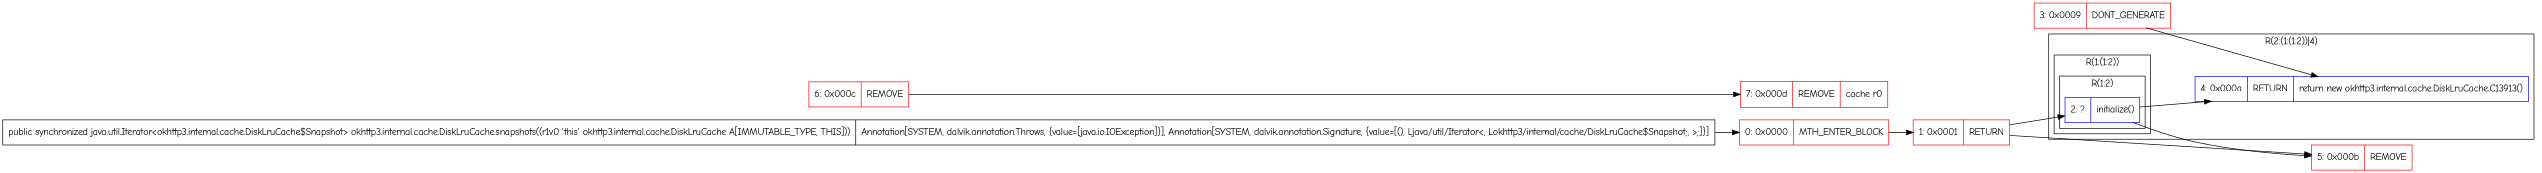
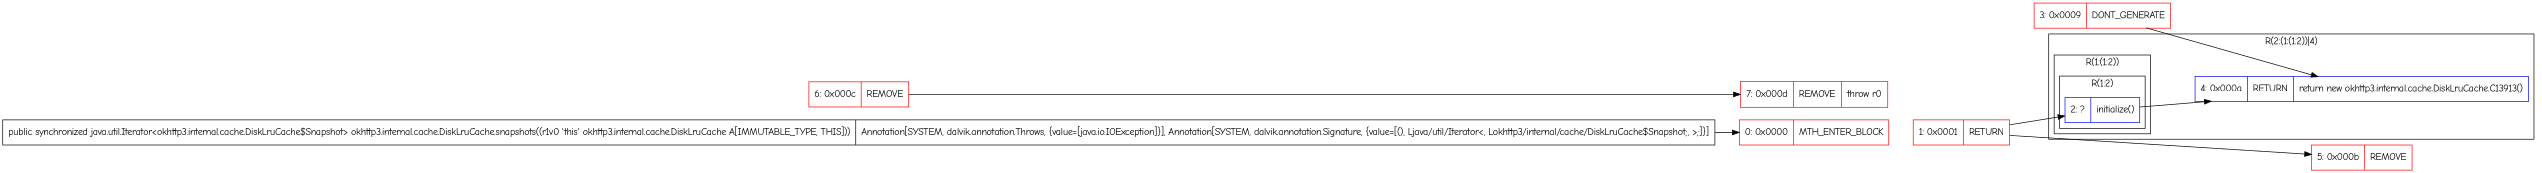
(1864, 94) -> (1864, 94)
(1898, 132) -> none
(2217, 146) -> none
